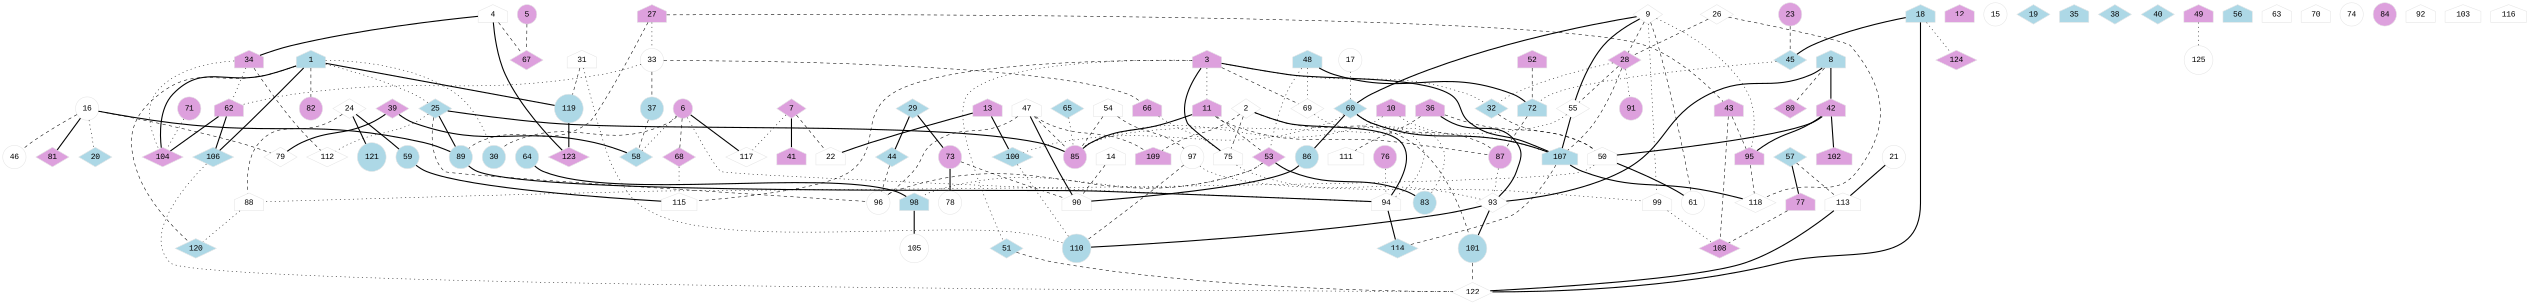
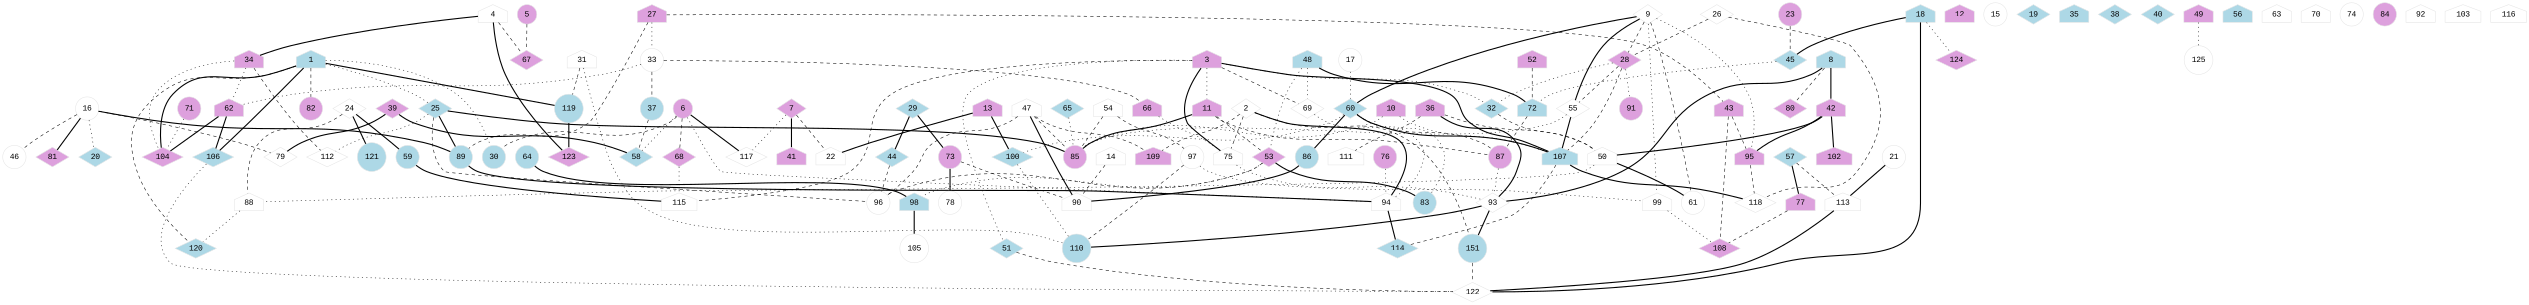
(1472, 248) -> (1472, 248)
